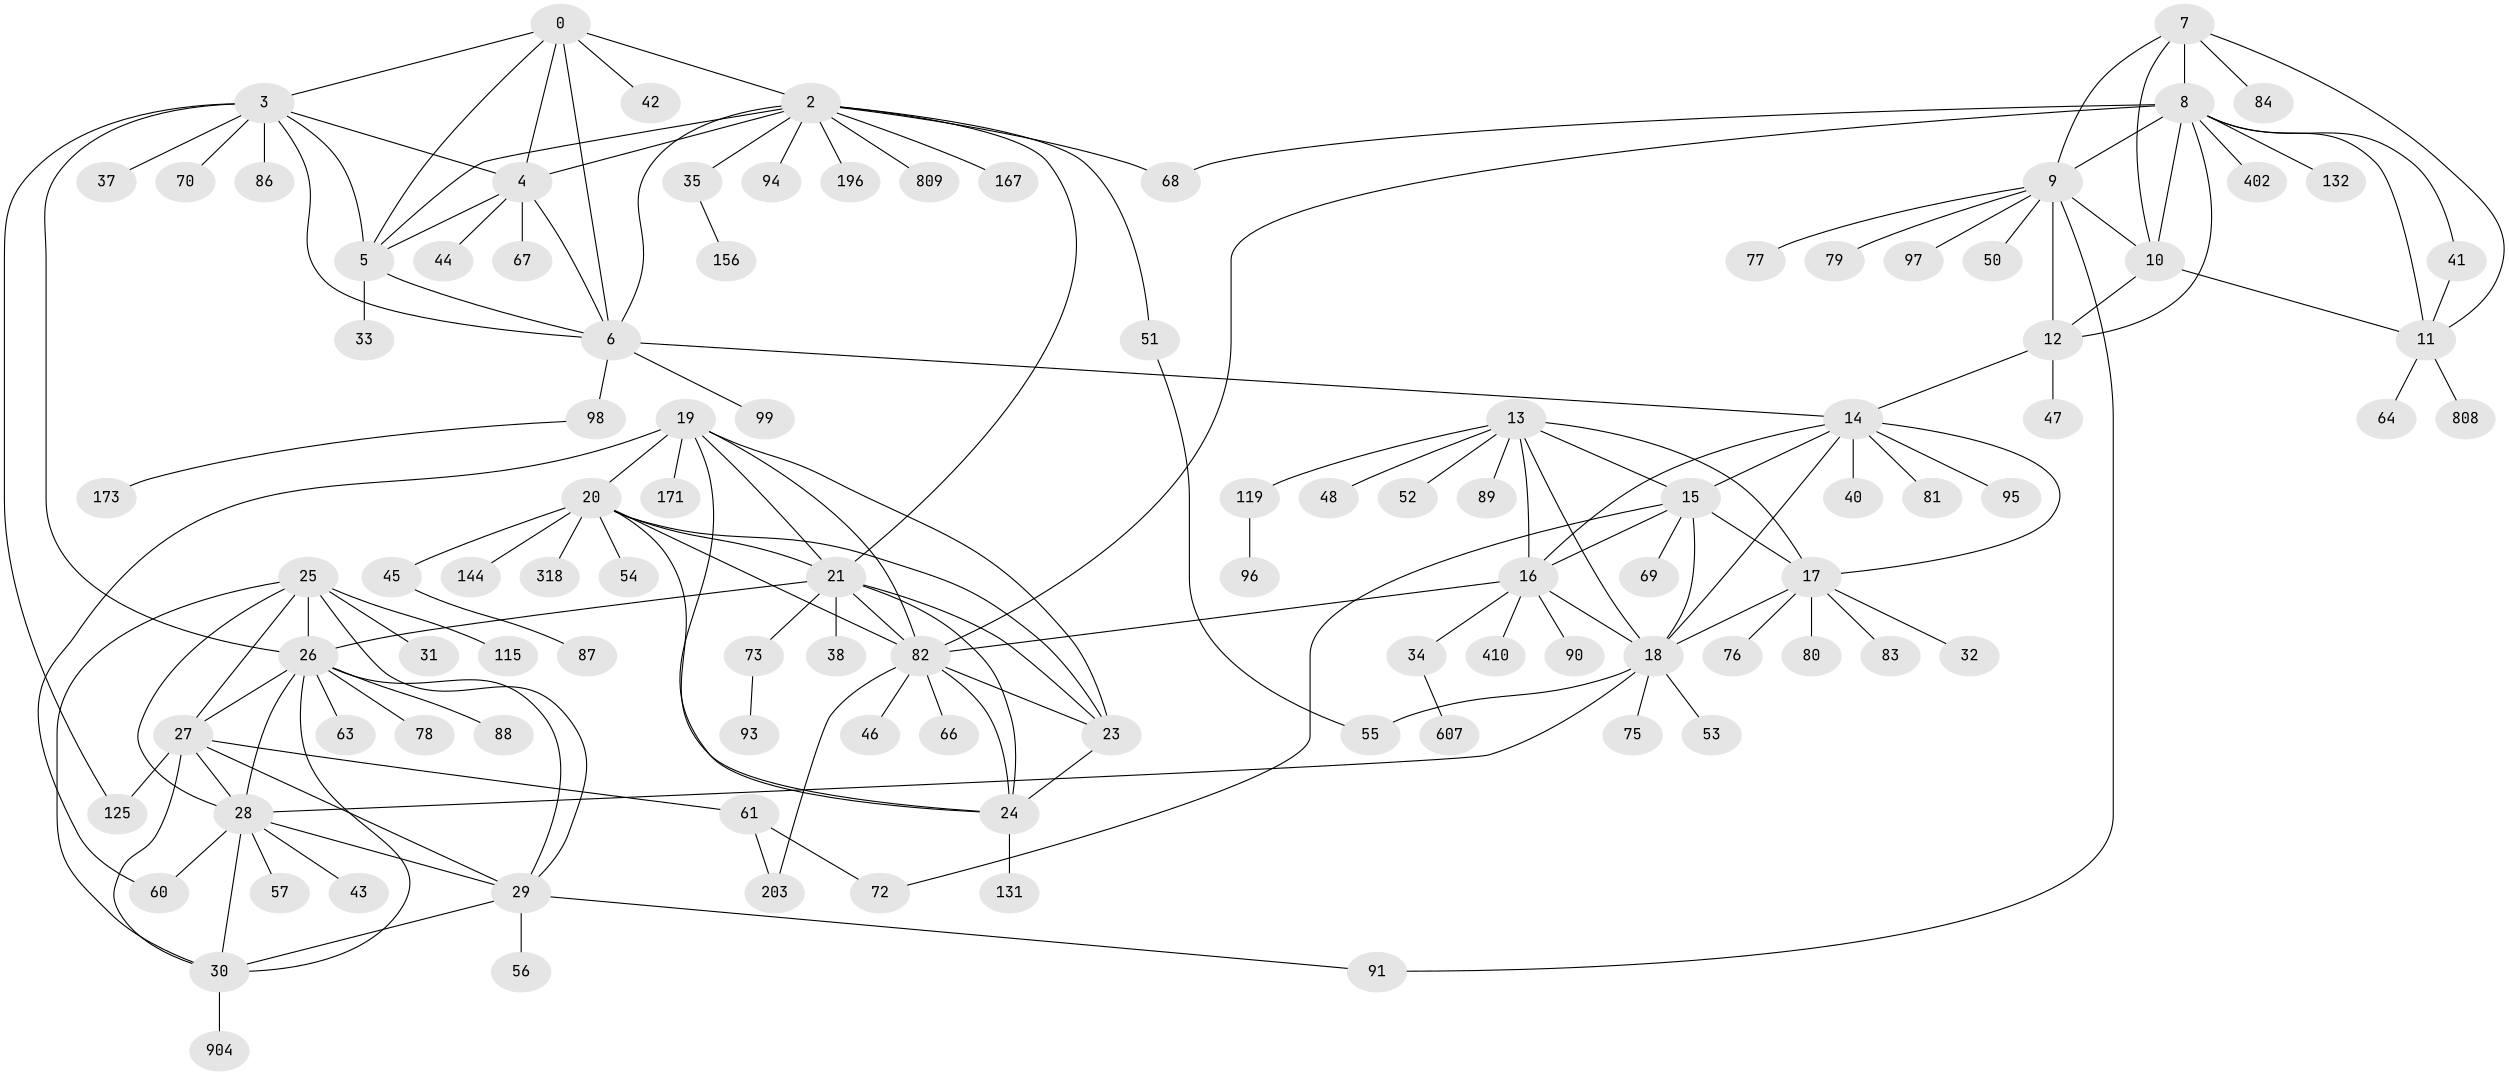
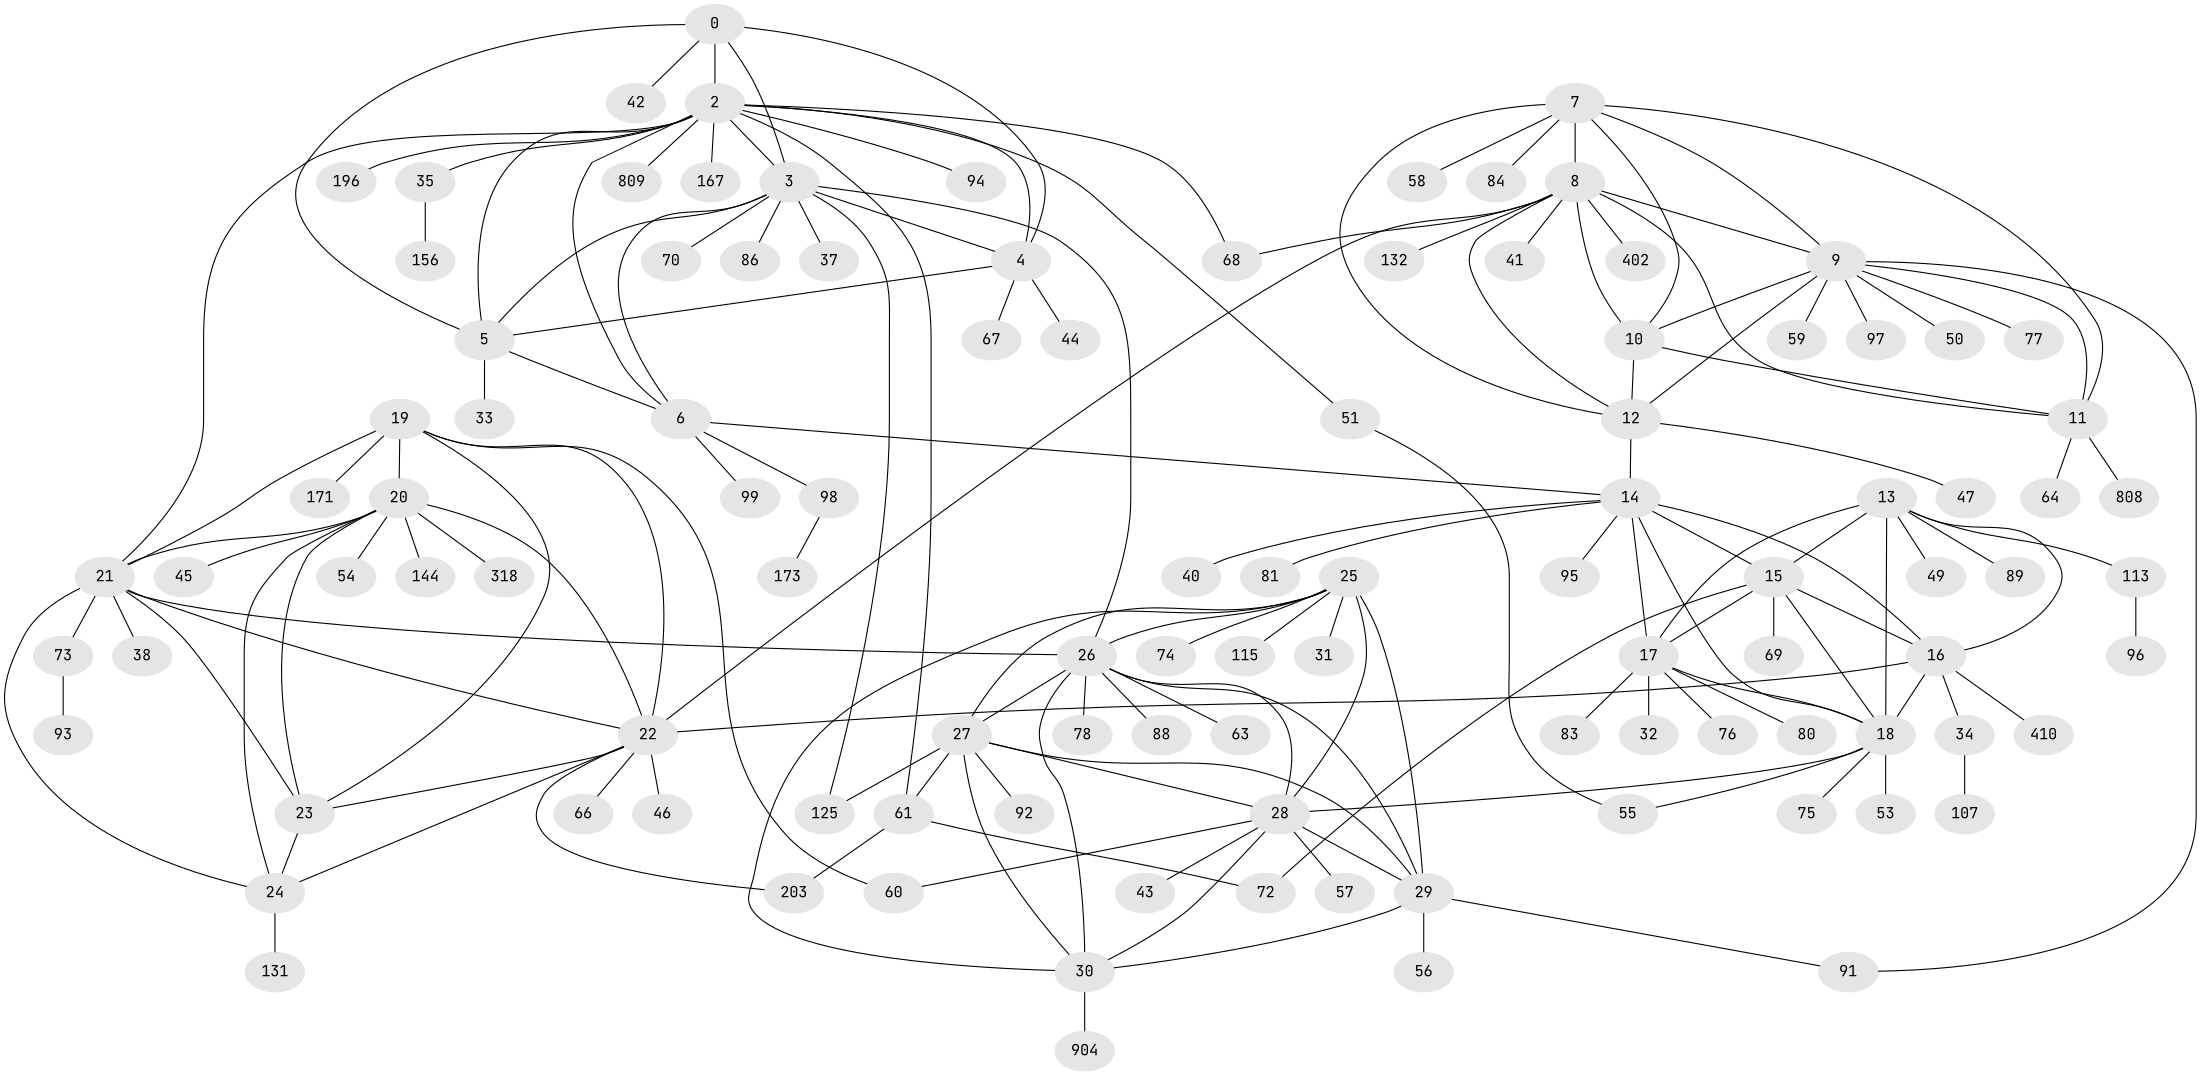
none -> (752, 143)
(586, 182) -> none
none -> (1417, 182)
(572, 259) -> none
(1835, 261) -> (1797, 340)
none -> (1349, 270)
(2441, 301) -> (2013, 291)
none -> (931, 409)
(1250, 498) -> (2136, 577)
(1329, 498) -> (1936, 577)
(1408, 498) -> none
(693, 616) -> none
(587, 656) -> none
(921, 656) -> (648, 735)
none -> (1166, 656)
(1575, 656) -> none
(1449, 735) -> (1965, 814)
none -> (1024, 814)
